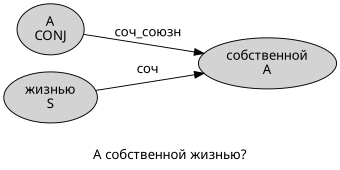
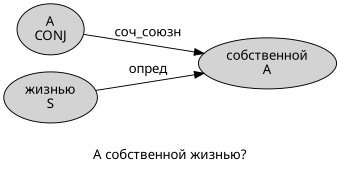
(148, 70) -> (148, 70)
